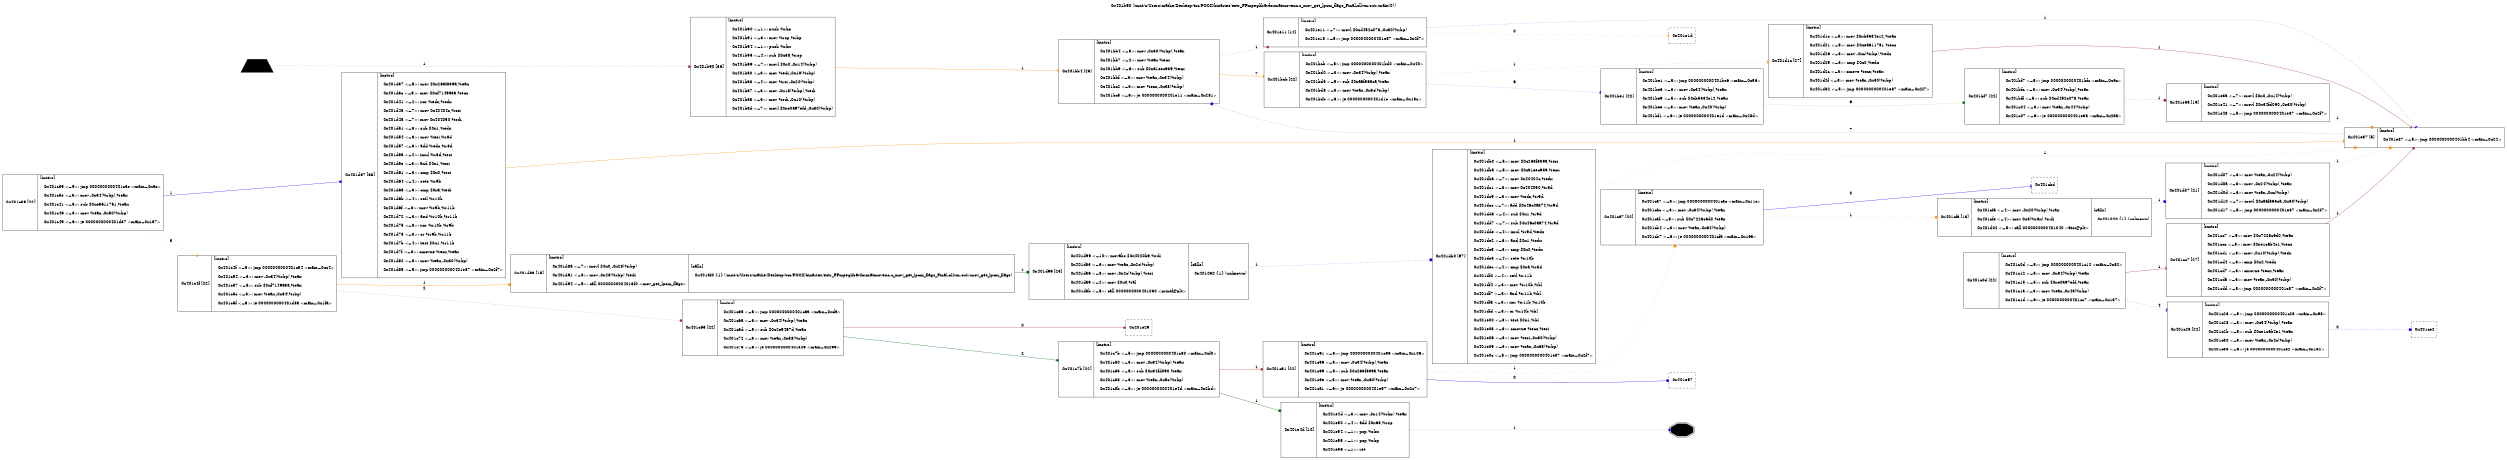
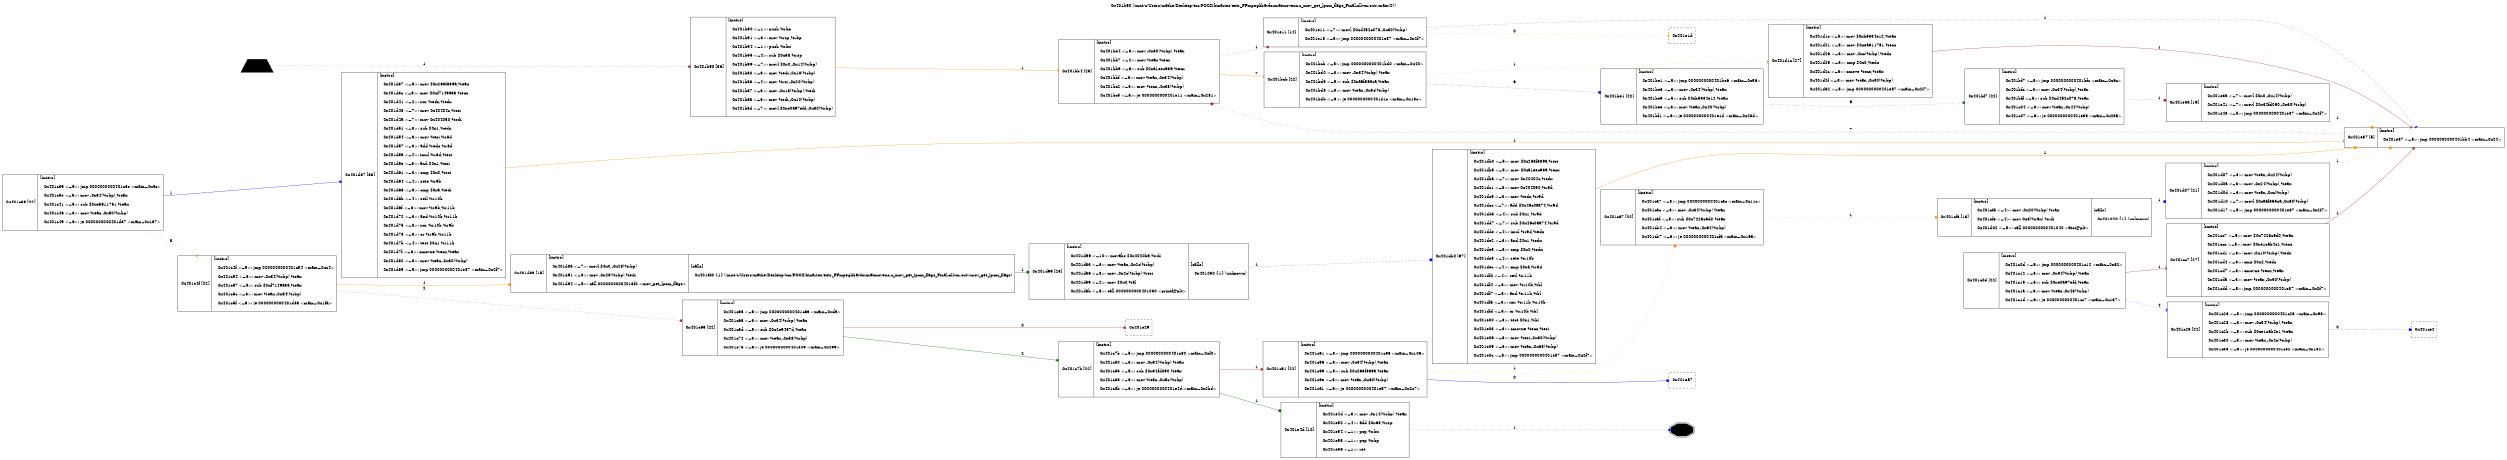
(1512, 88) -> (1512, 88)
(1777, 132) -> (1777, 132)
(1972, 155) -> (1972, 155)
(2044, 185) -> none
